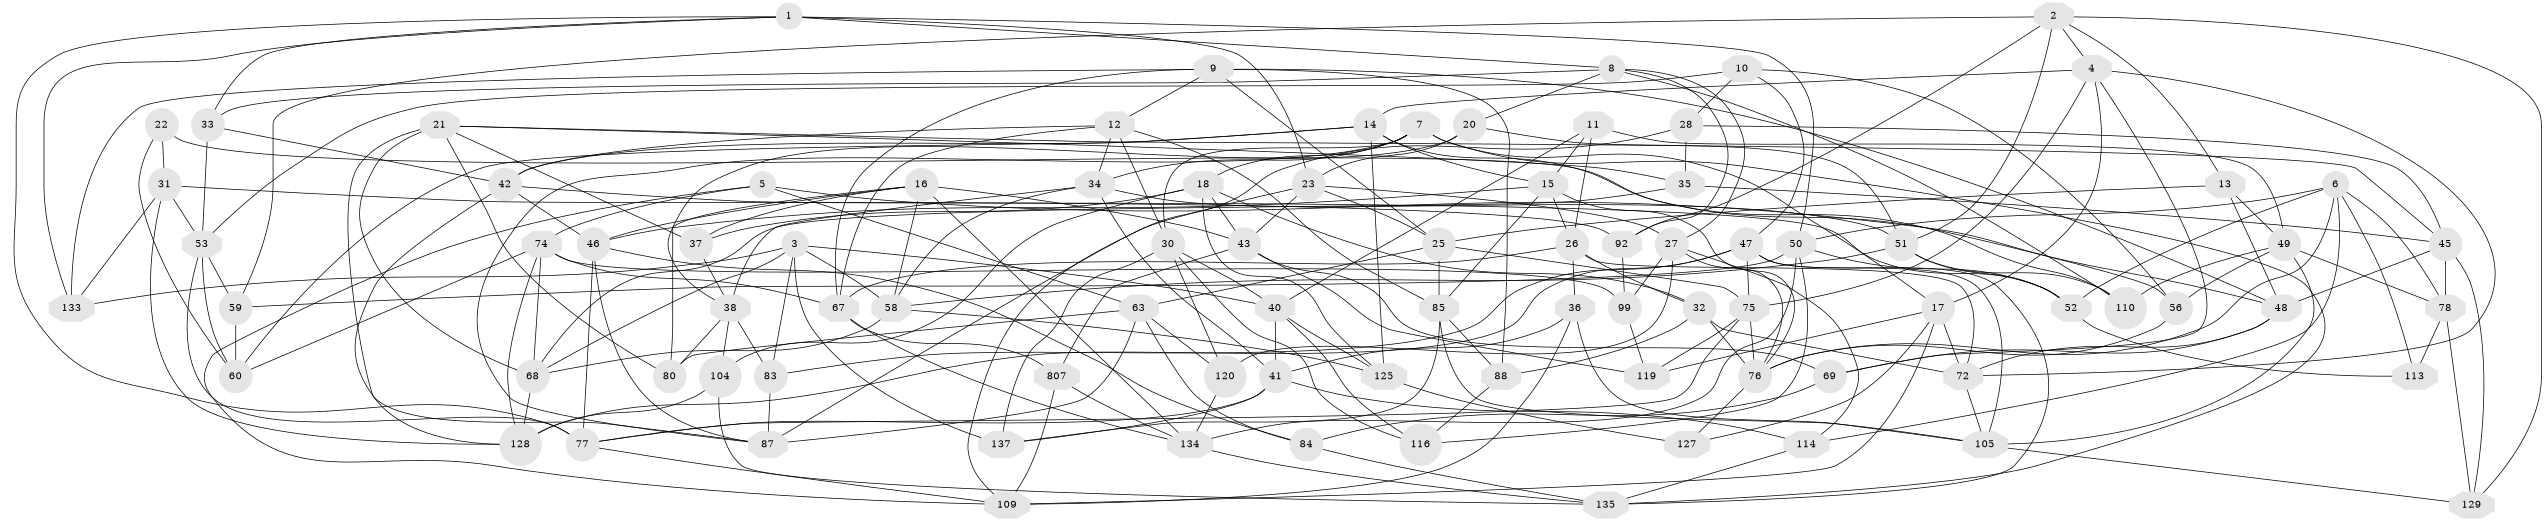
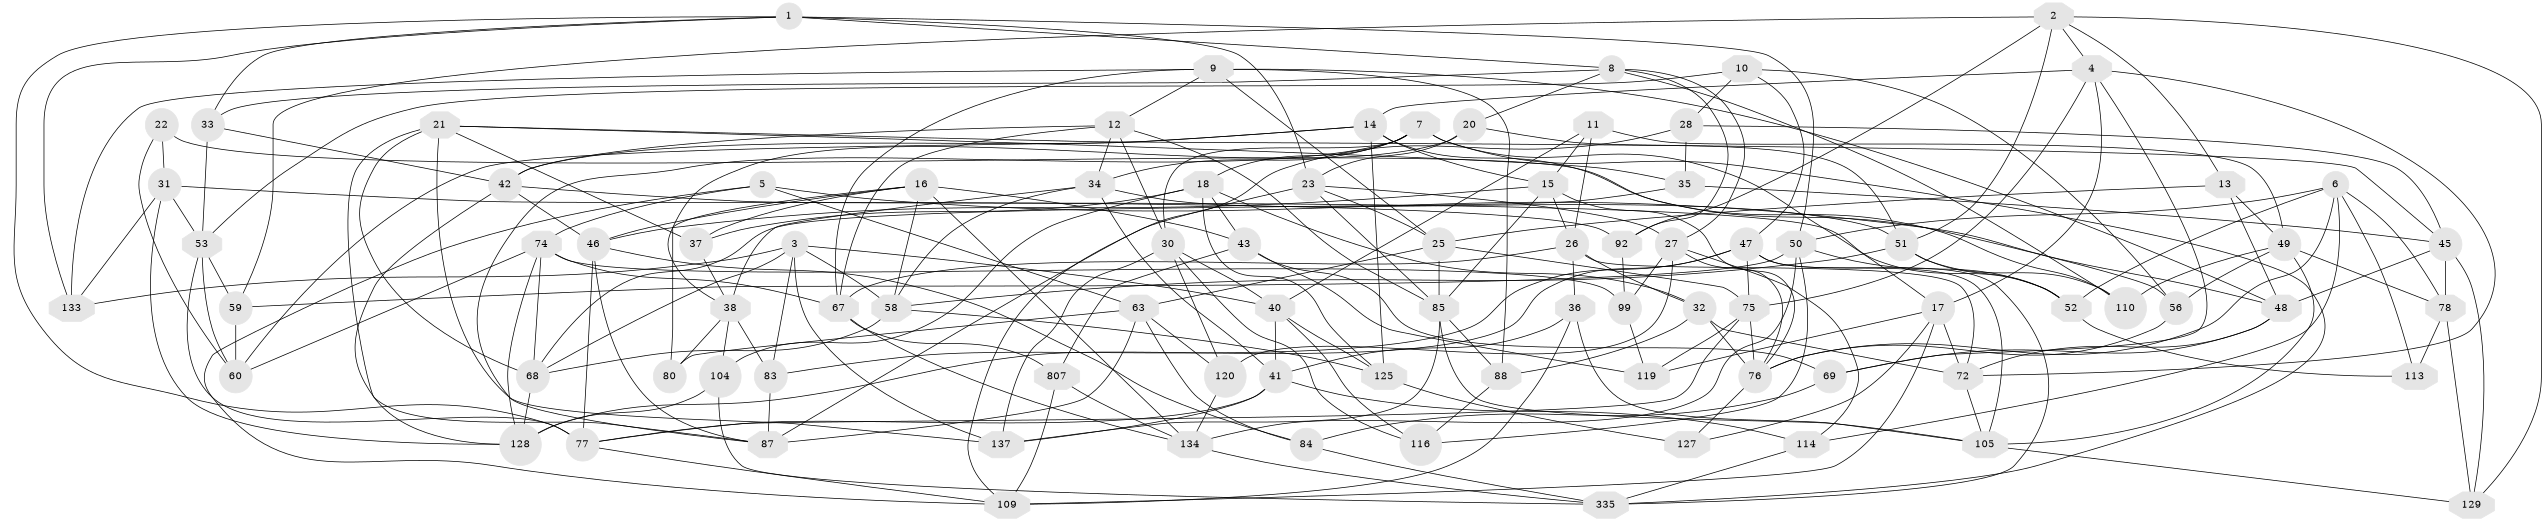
(1272, 219) -> (1372, 244)
(522, 268) -> (567, 411)
(1606, 505) -> (1606, 505)
